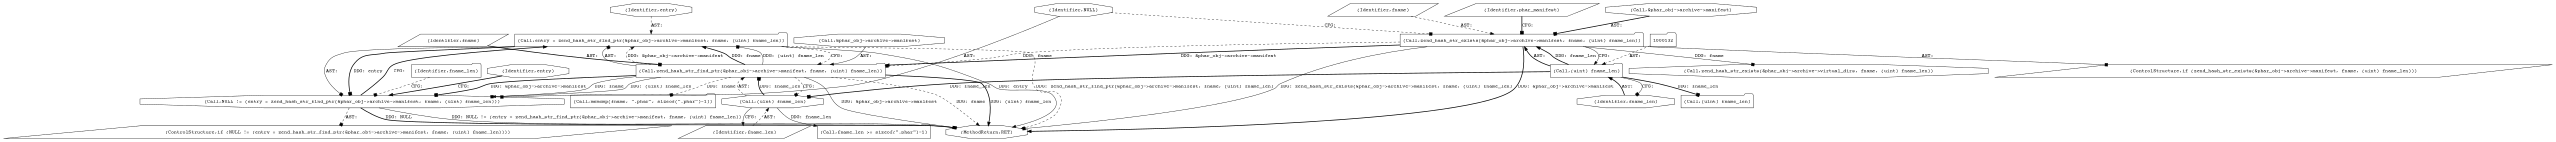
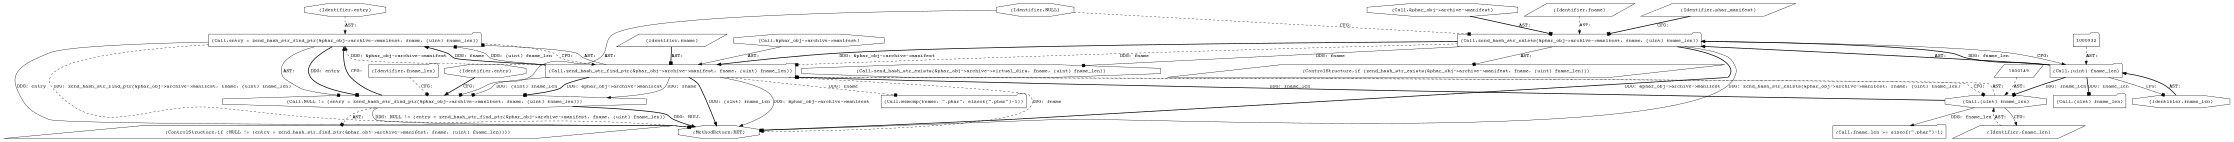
(1663, 40) -> (2086, 40)
none -> (2019, 71)
